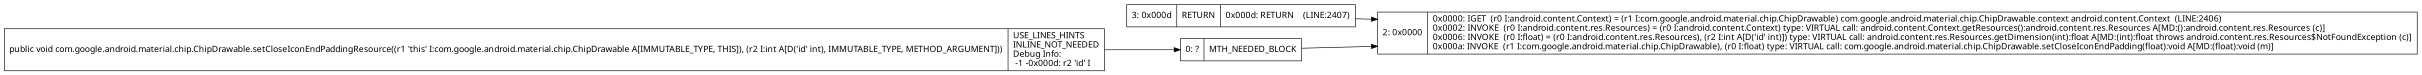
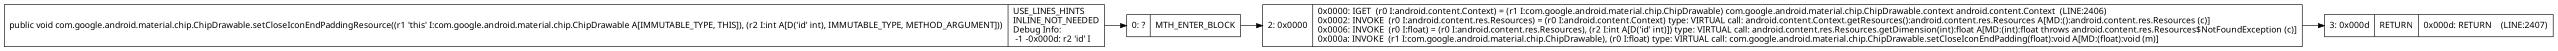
(1363, 19) -> (2310, 26)
(1253, 49) -> (1195, 25)
